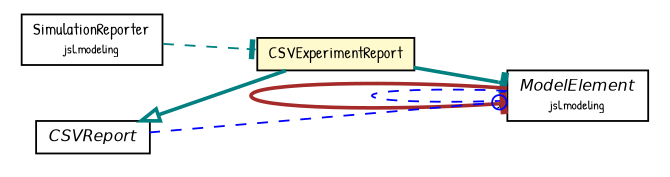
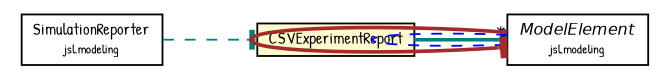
(92, 137) -> none
